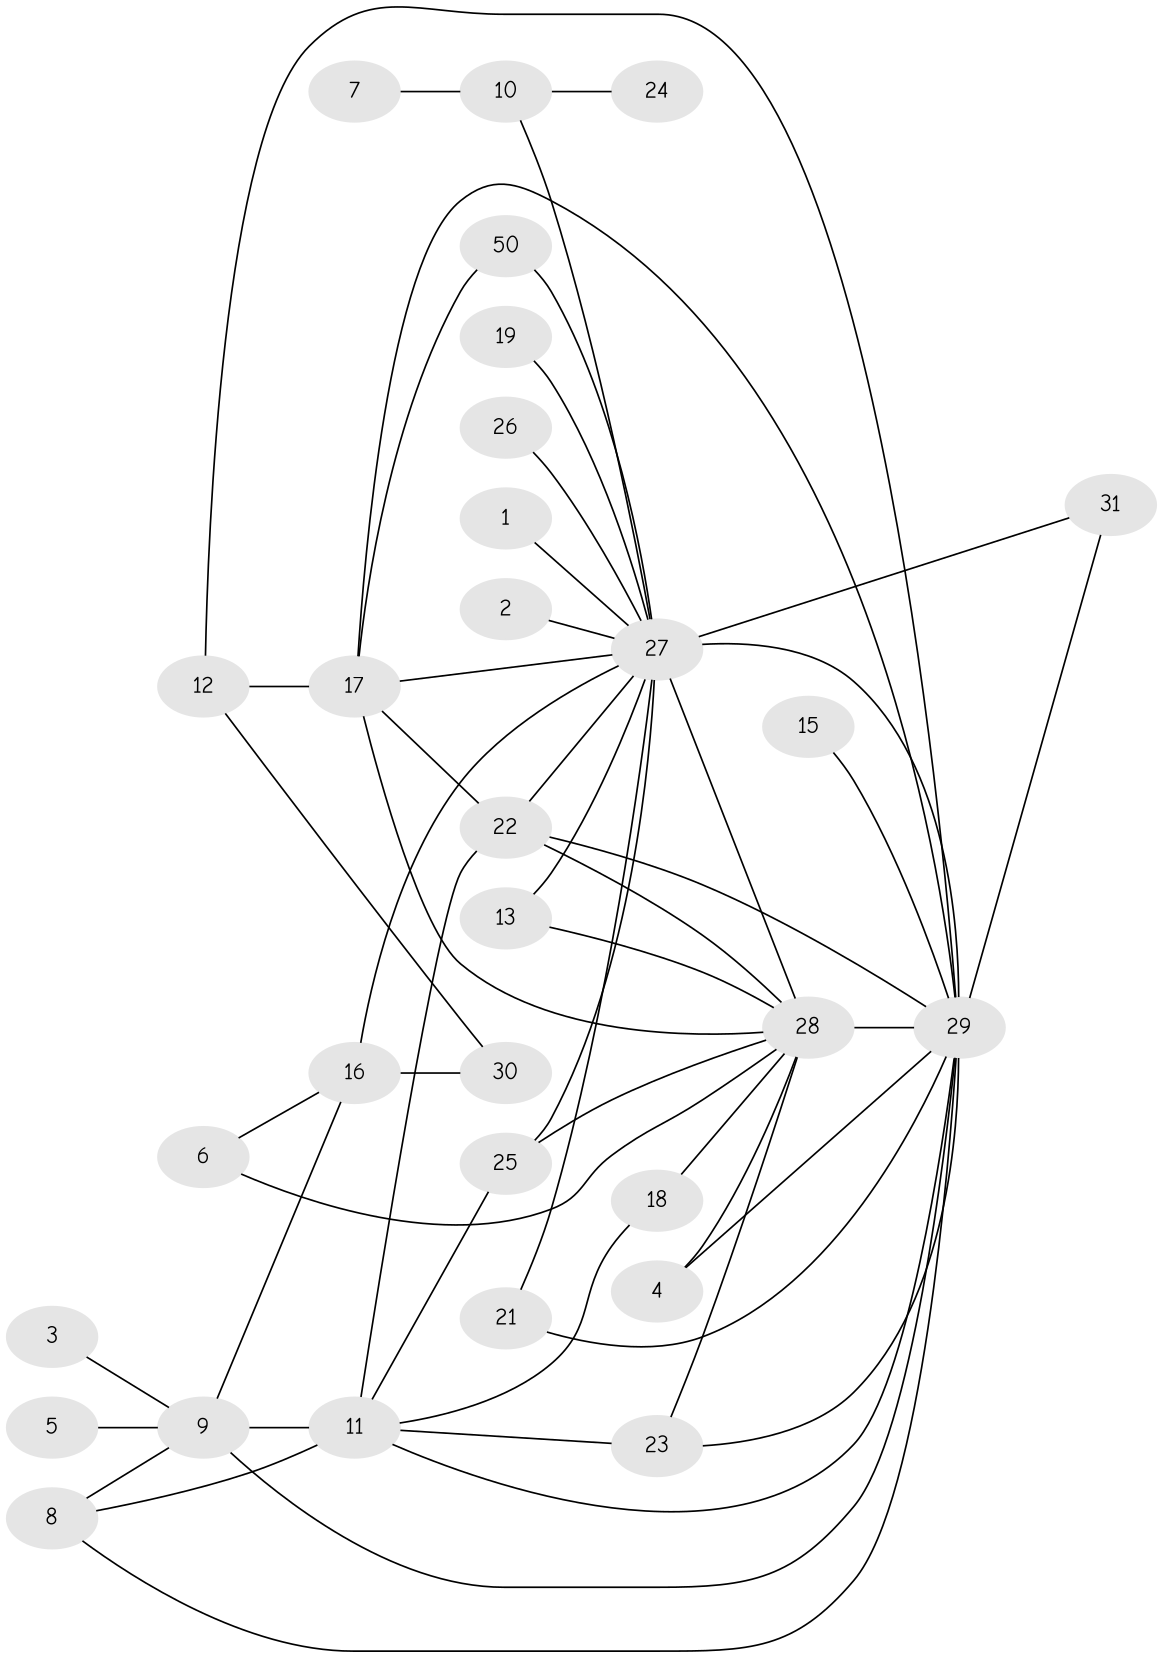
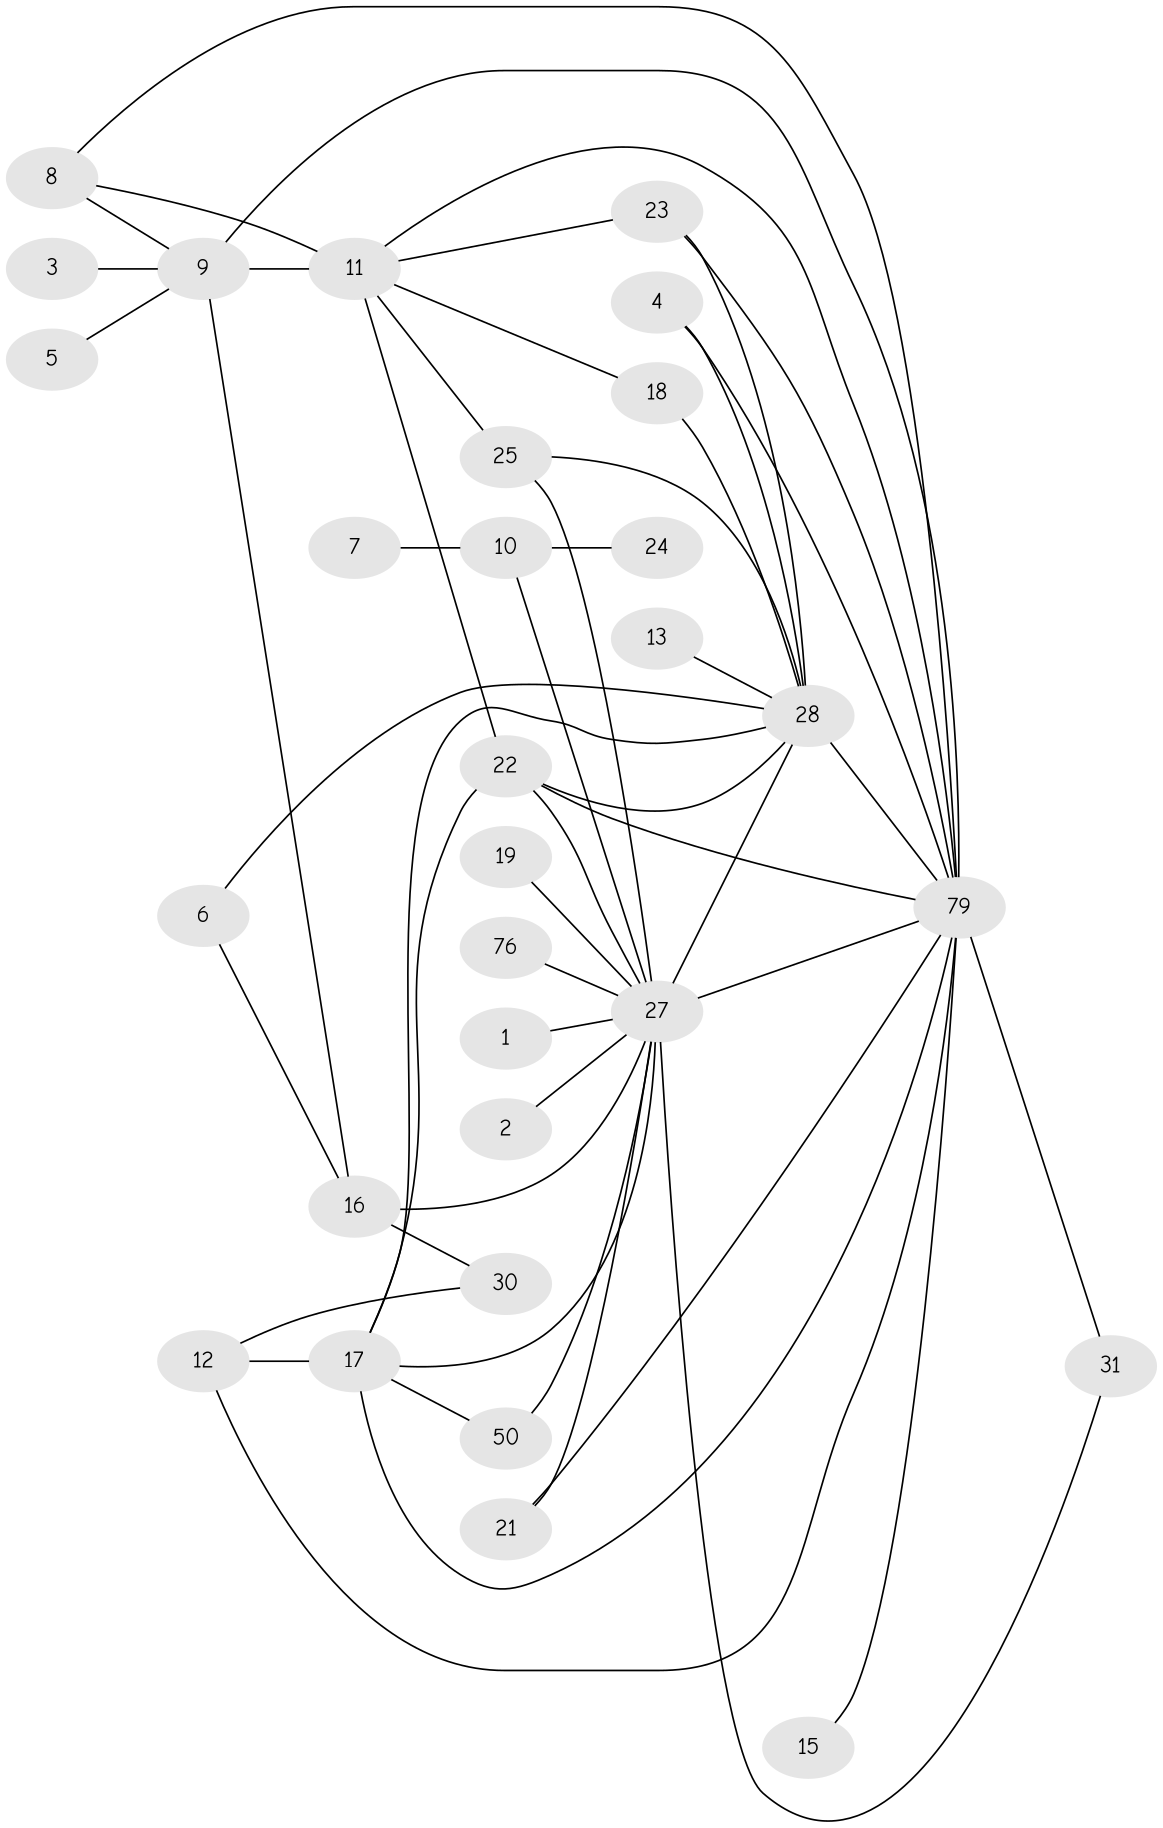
(506, 428) -> (506, 948)
(598, 791) -> none
(960, 1028) -> (960, 907)
